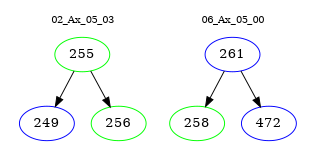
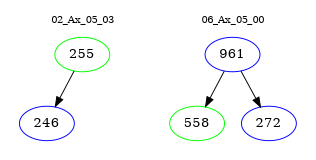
(233, 55) -> (233, 55)
(47, 123) -> (47, 123)
(119, 123) -> none
(197, 123) -> (197, 123)
(269, 123) -> (269, 123)
